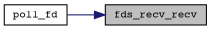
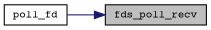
(156, 15) -> (156, 15)
